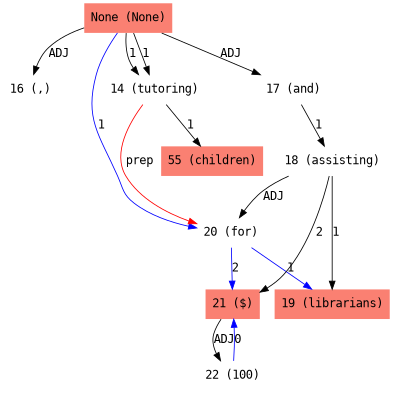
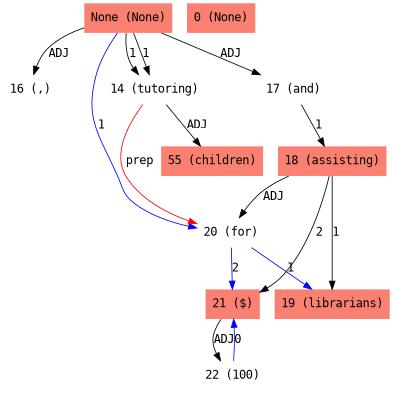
none -> (221, 18)
(190, 125) -> (197, 125)
(332, 161) -> (332, 161)
